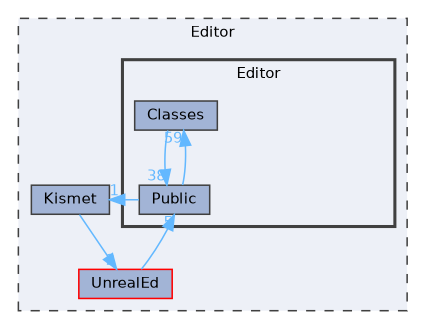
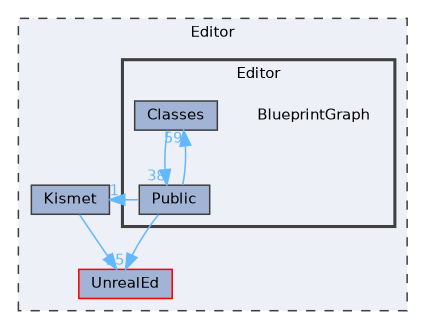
none -> (314, 116)
(155, 250) -> (143, 236)
